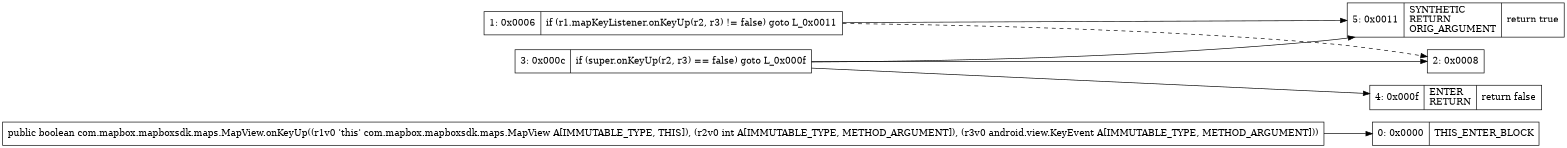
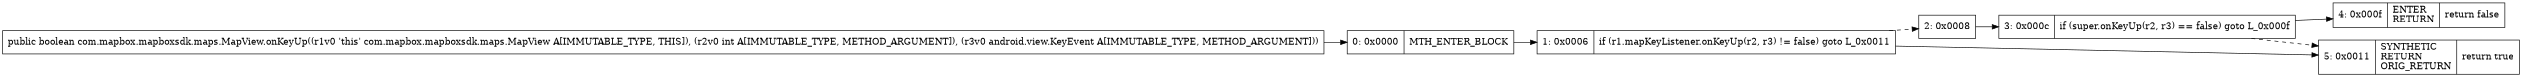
(1453, 29) -> (2416, 67)
none -> (1522, 42)
(1080, 56) -> (2282, 42)
(1116, 61) -> (1984, 27)
(1484, 133) -> (1459, 42)
